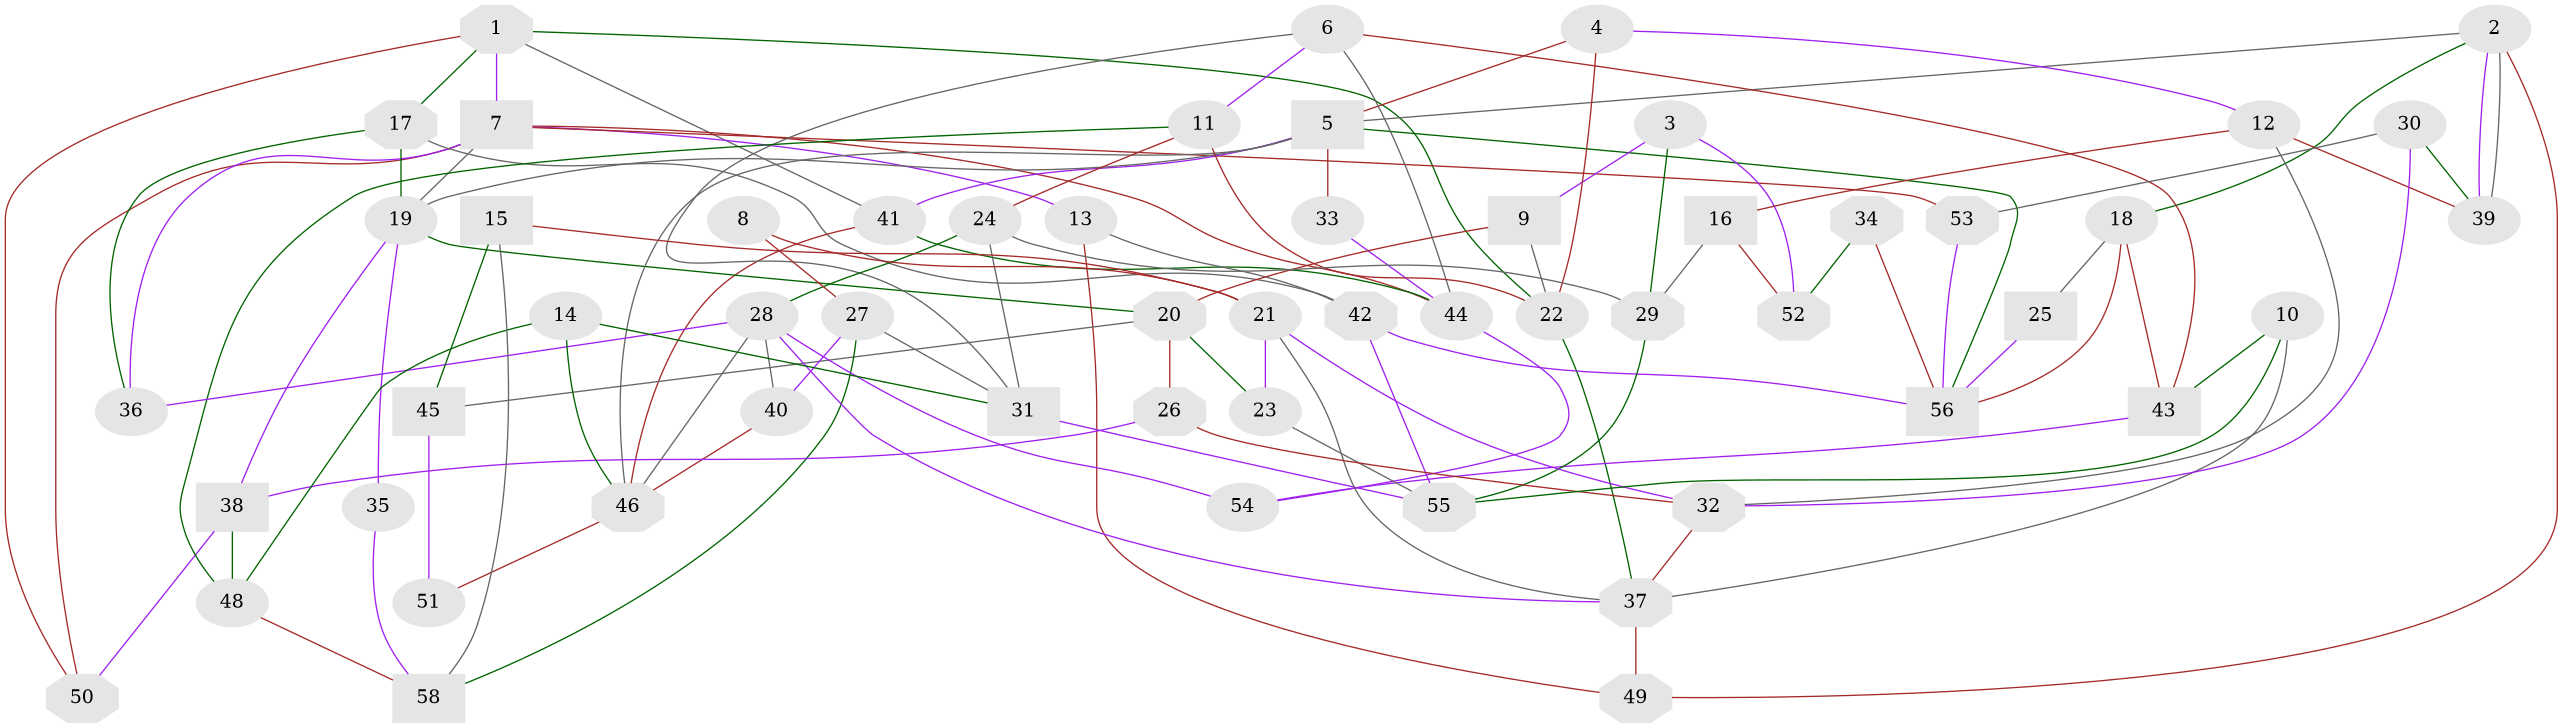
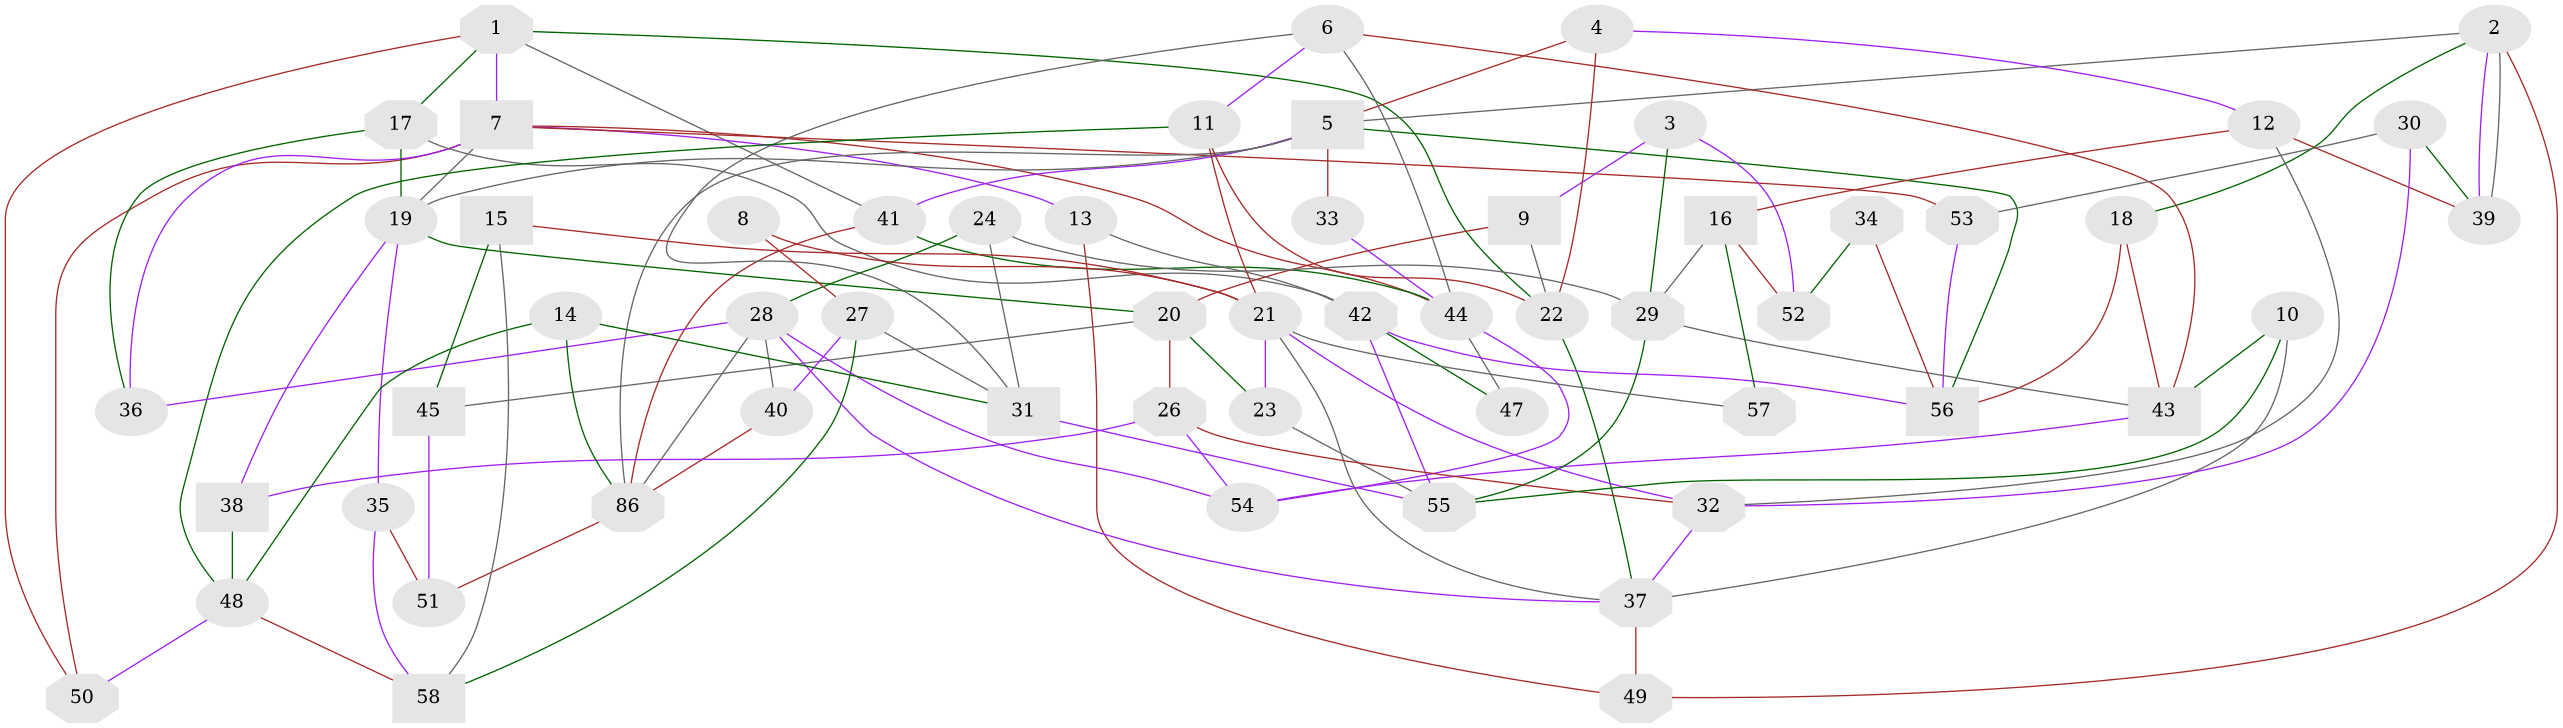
(1053, 188) -> (1229, 222)
(2041, 316) -> none
none -> (1905, 369)
none -> (1512, 412)
none -> (1759, 412)
none -> (1210, 464)
(628, 507) -> (628, 507)
none -> (404, 555)
(1672, 555) -> (1672, 555)
(157, 603) -> (157, 651)
